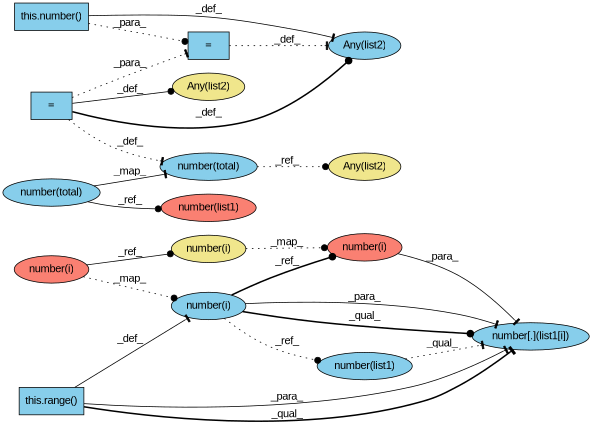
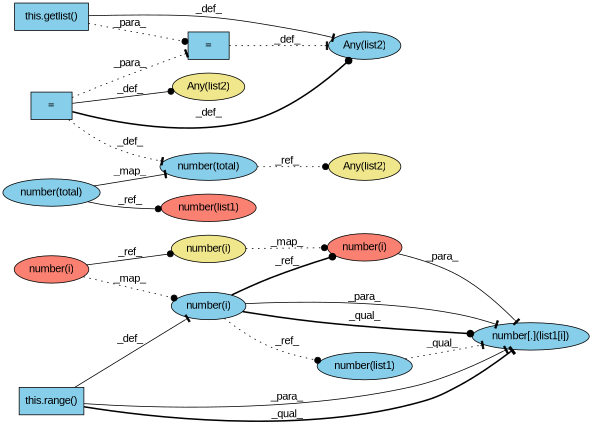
(52, 17) -> (52, 17)
